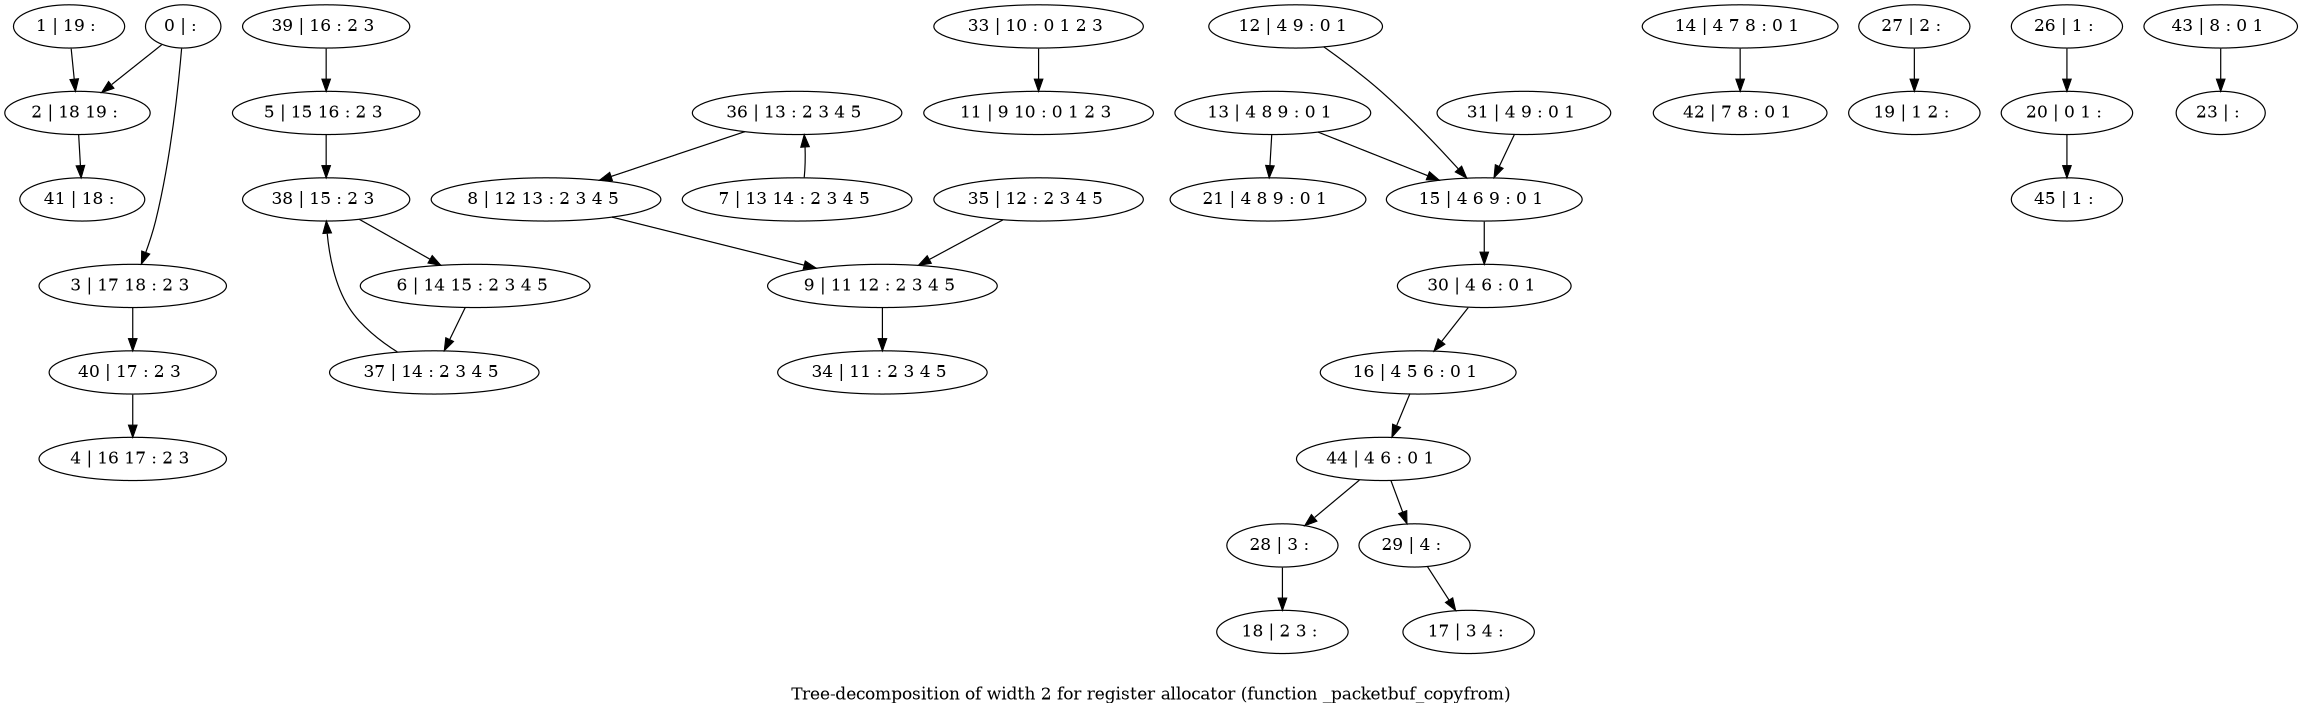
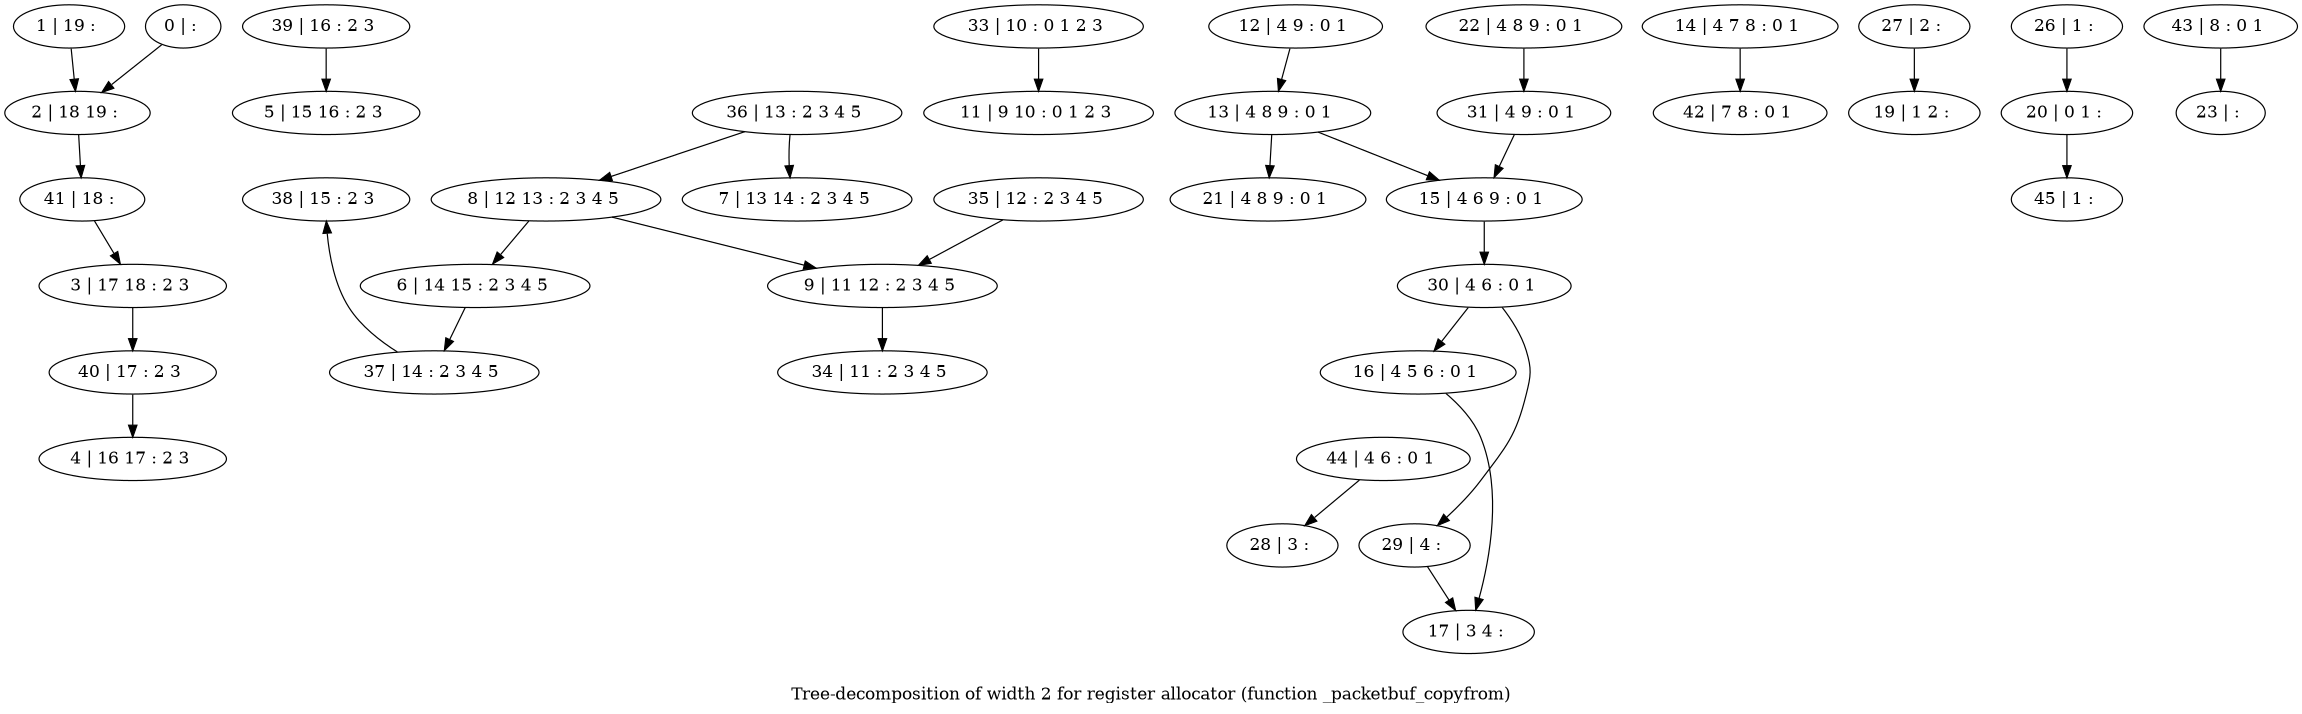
none -> (1524, 26)
(1395, 104) -> (1286, 64)
(326, 150) -> none
(169, 151) -> (104, 237)
(805, 162) -> (789, 150)
(395, 239) -> (515, 238)
(1403, 410) -> (1492, 489)
(1397, 496) -> (1518, 420)
(1282, 632) -> none
